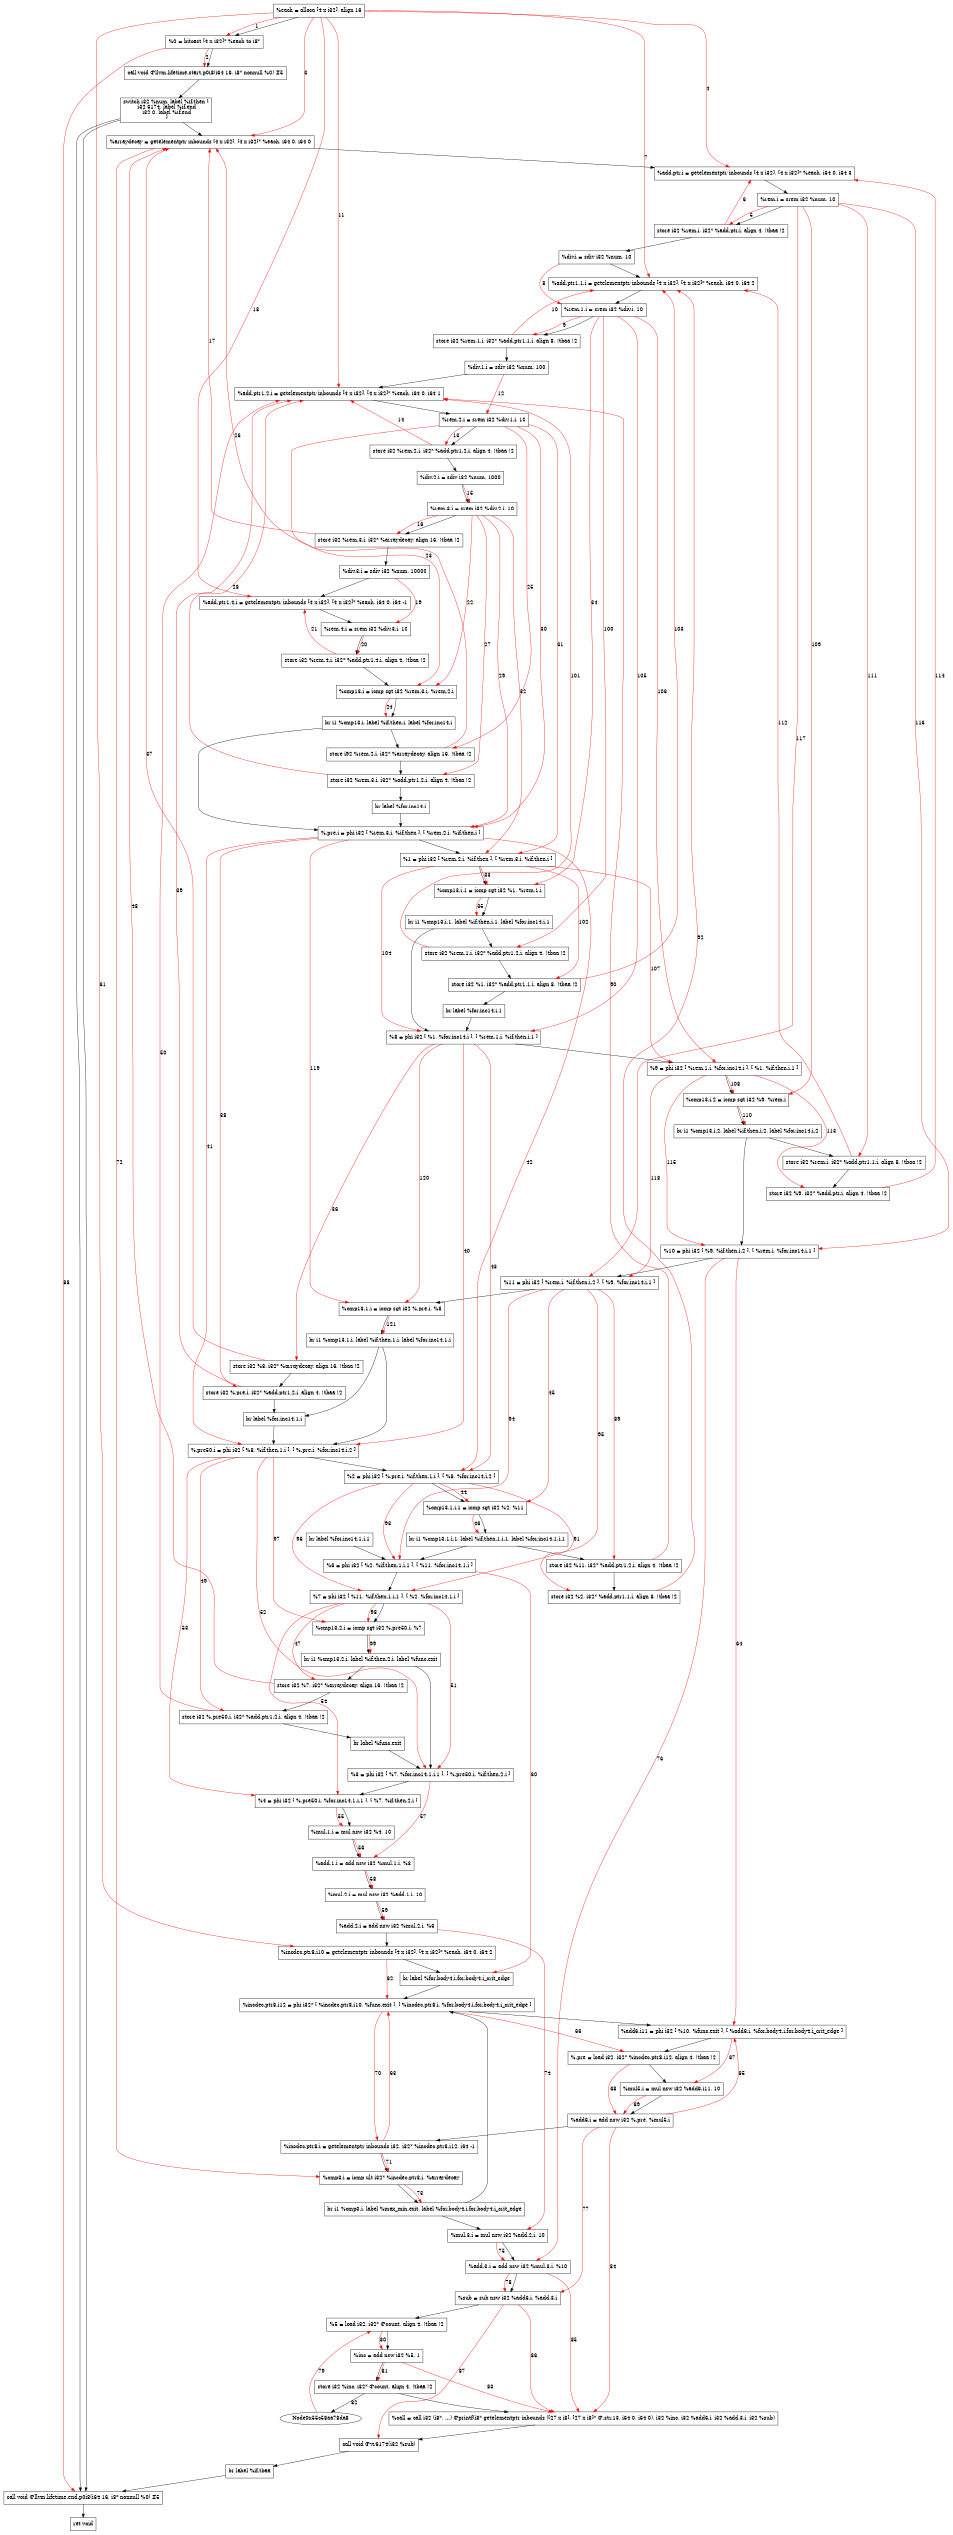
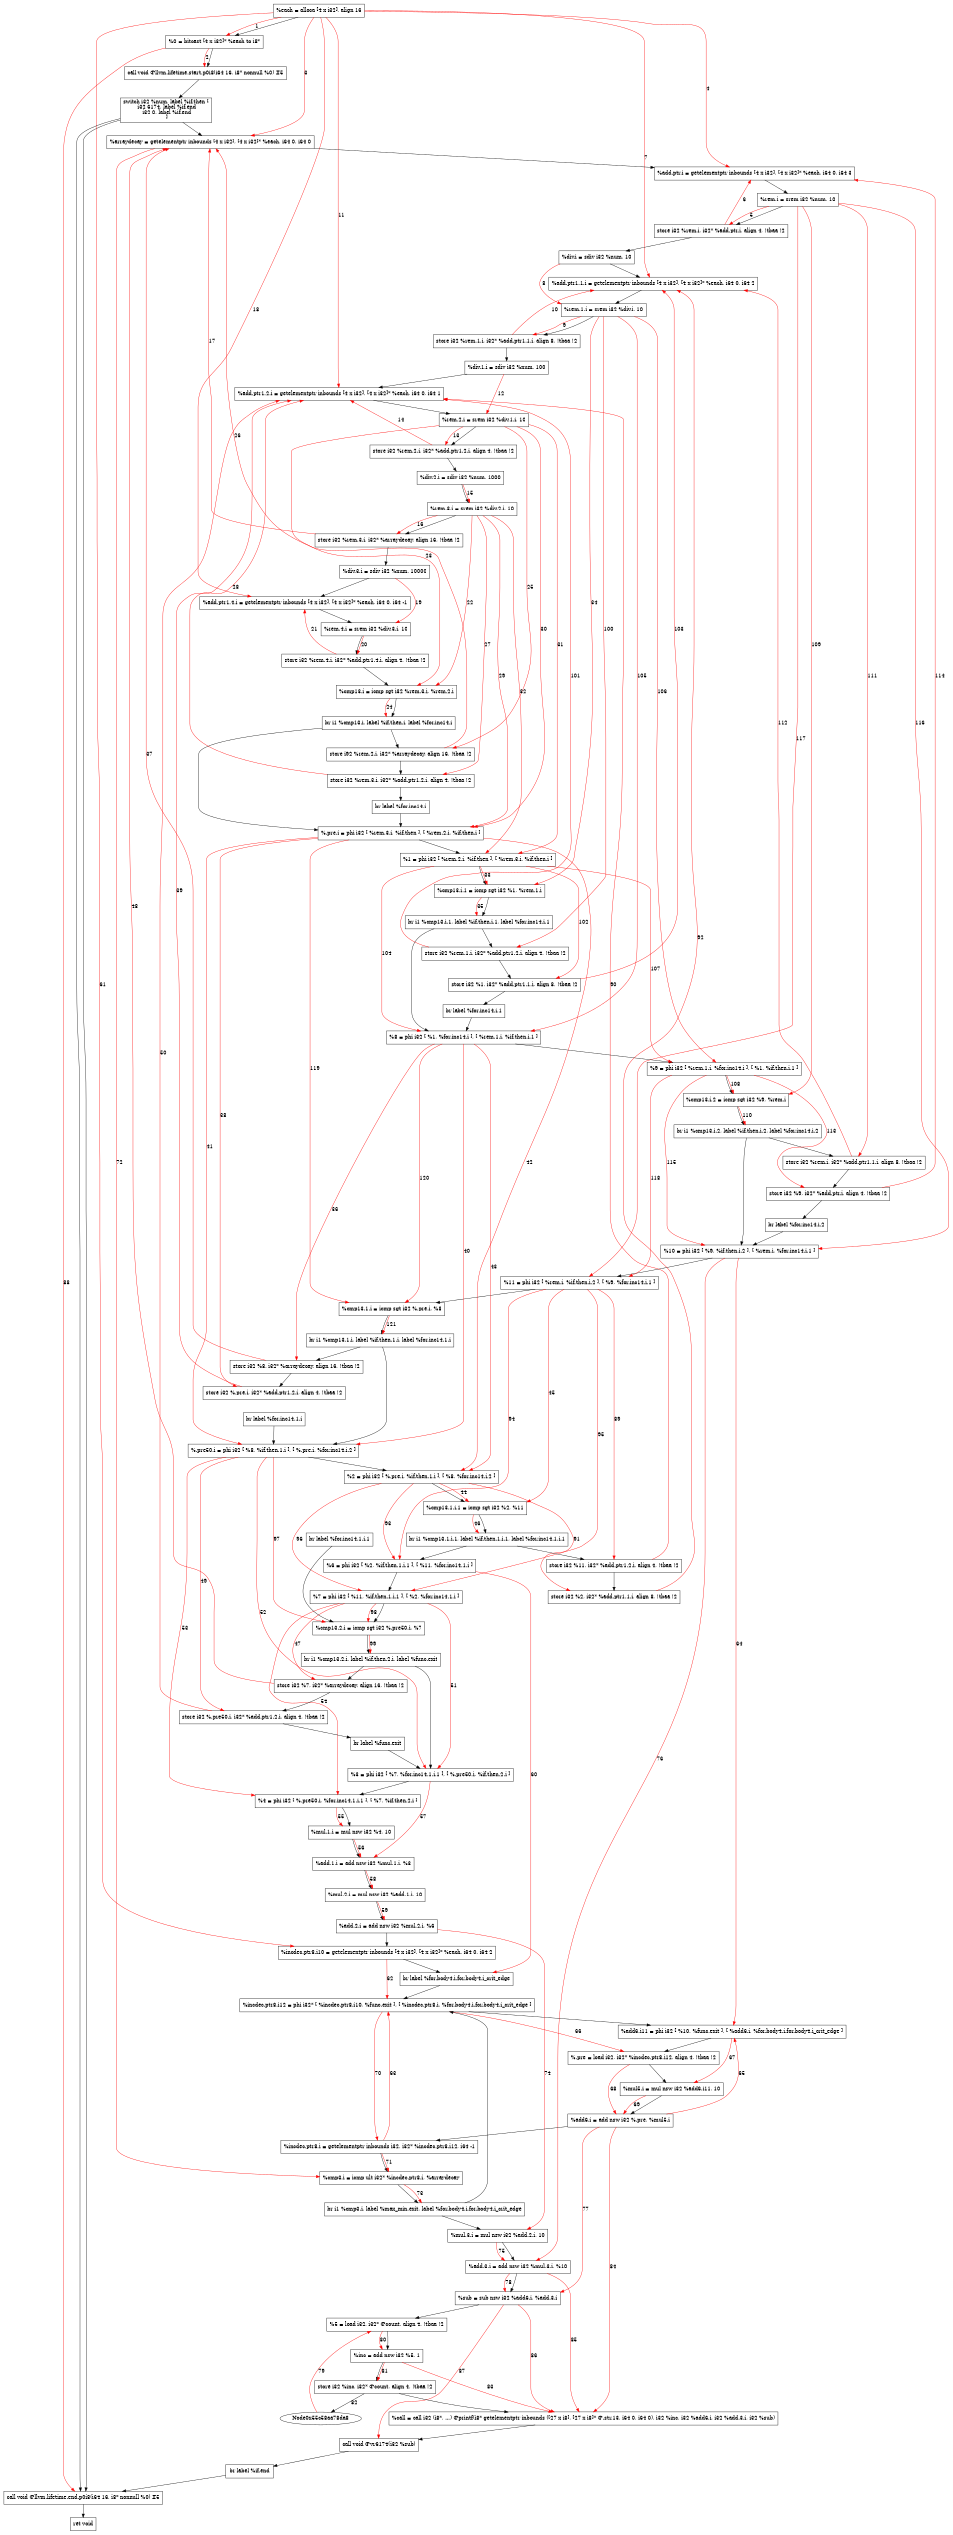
none -> (796, 1225)
(356, 1393) -> (340, 1353)
(274, 1404) -> none
(368, 1552) -> (304, 1585)
(250, 2471) -> (250, 2471)
